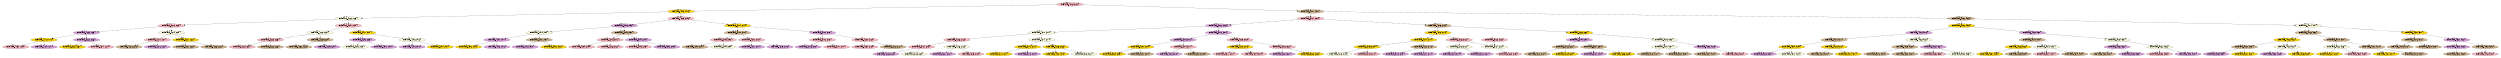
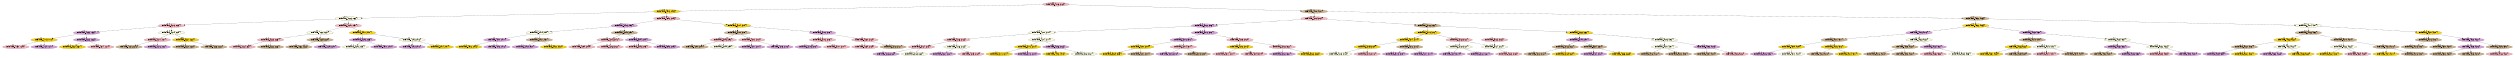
(1056, 47) -> (1056, 47)
none -> (2471, 54)
